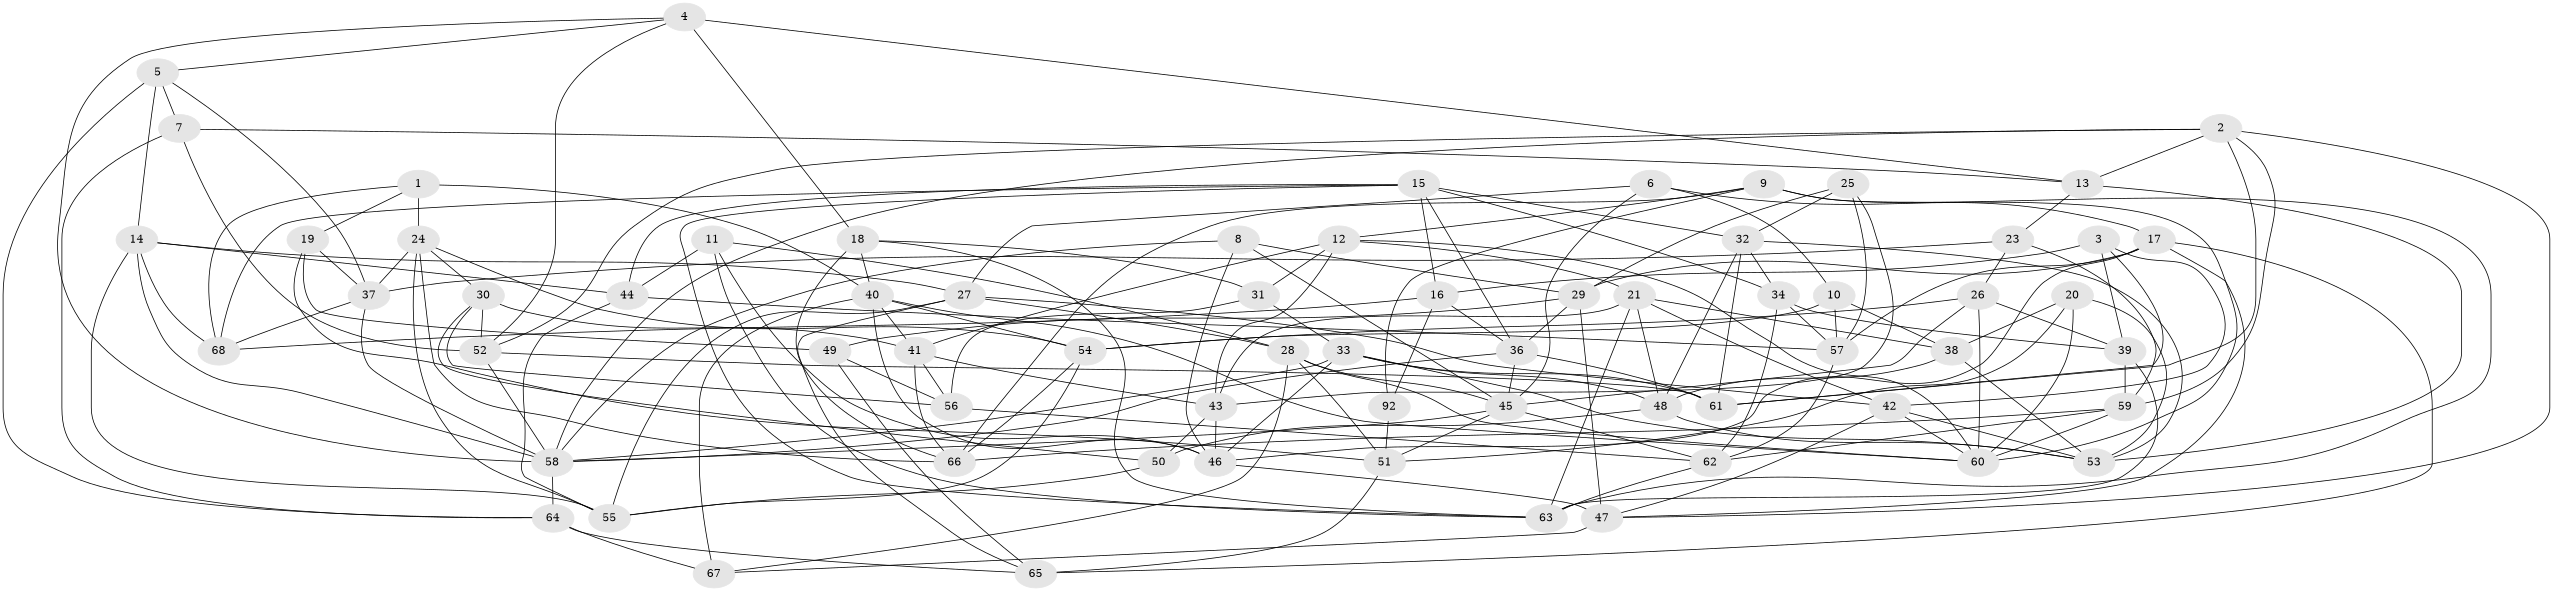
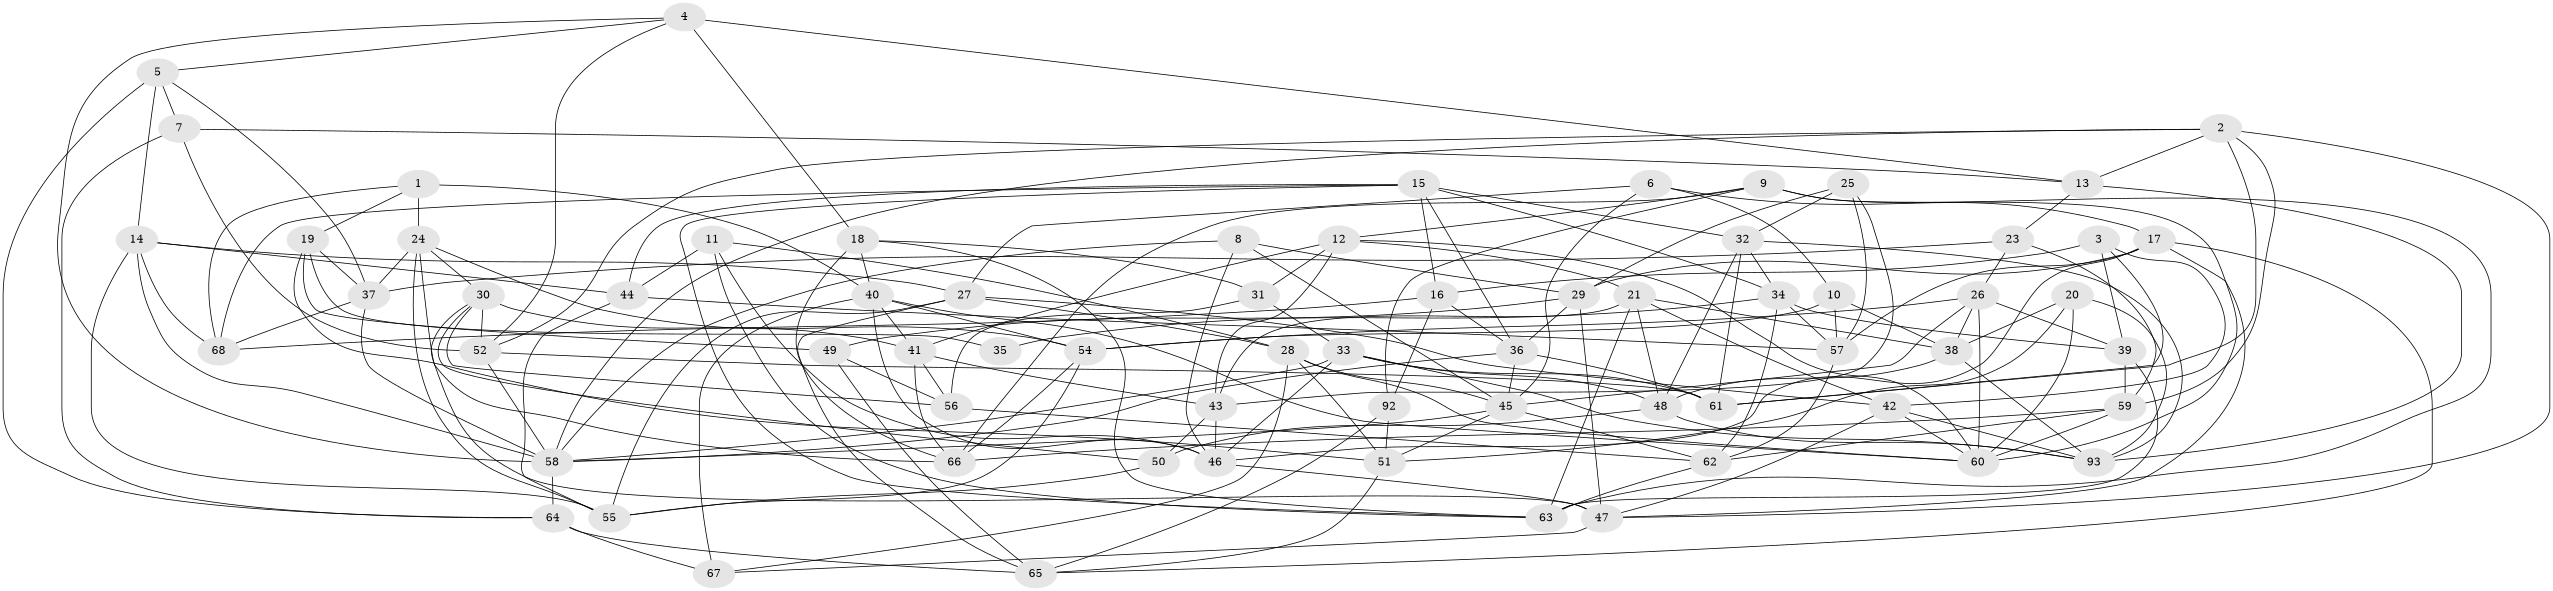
none -> (1965, 323)
none -> (1000, 351)
(2094, 463) -> (2094, 463)
none -> (943, 500)
none -> (1206, 513)
